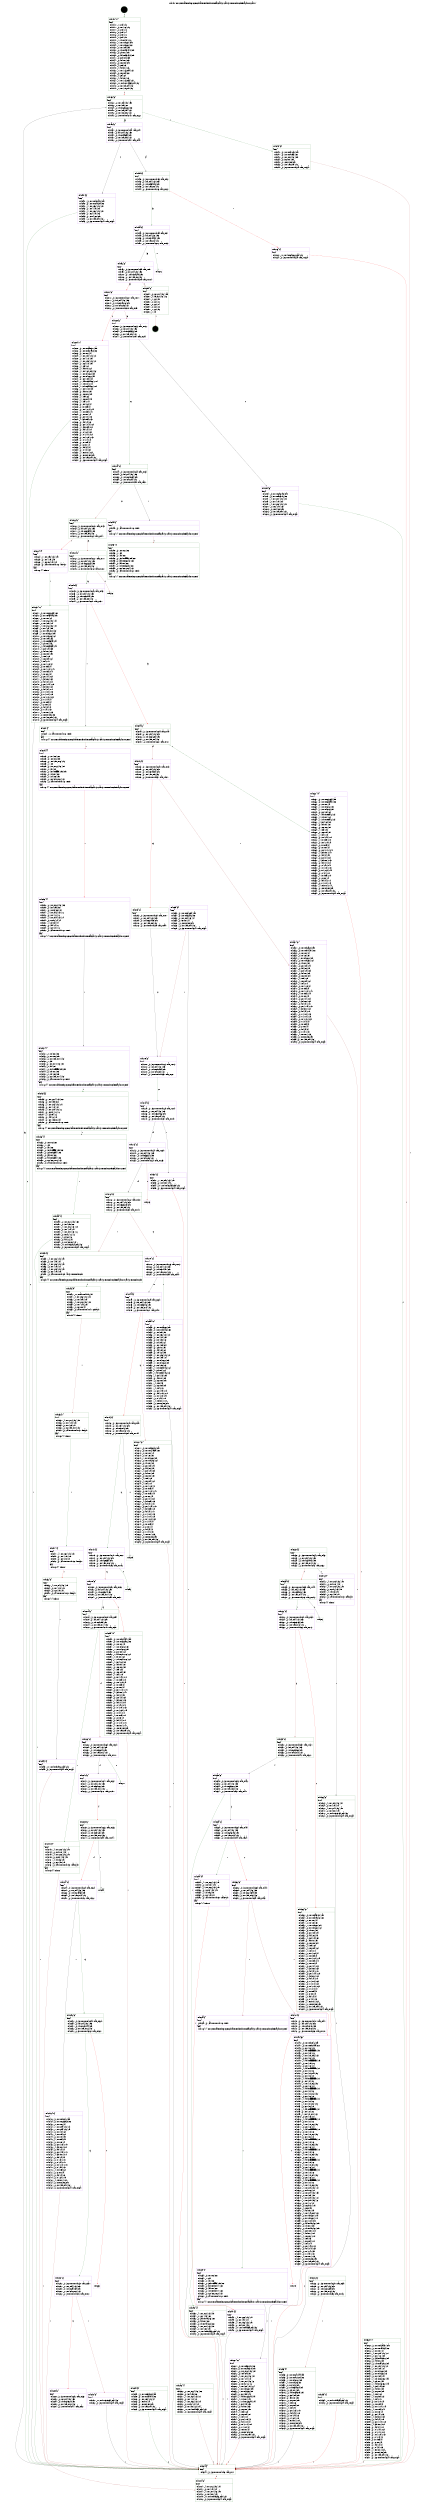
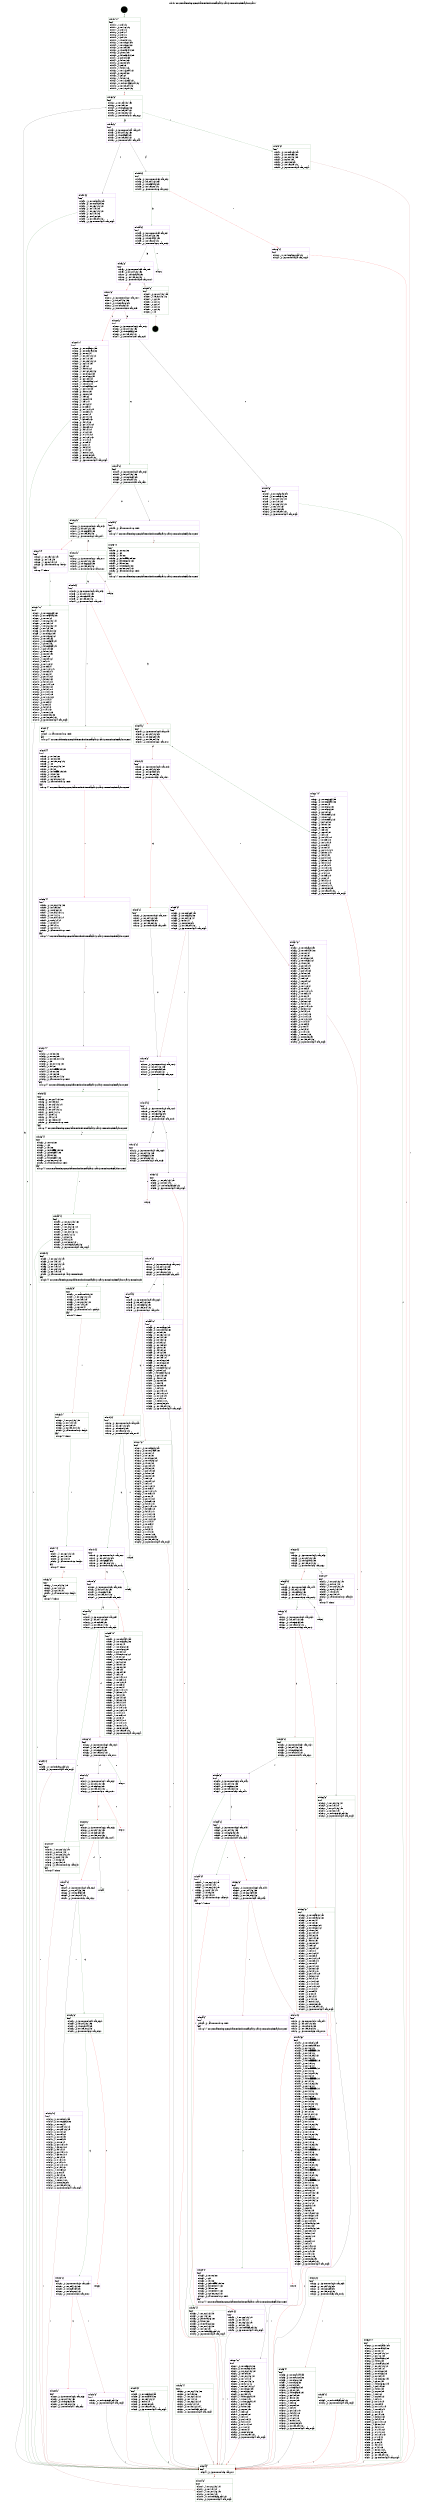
(123, 1202) -> none
none -> (121, 1830)
(216, 2476) -> (214, 2477)
